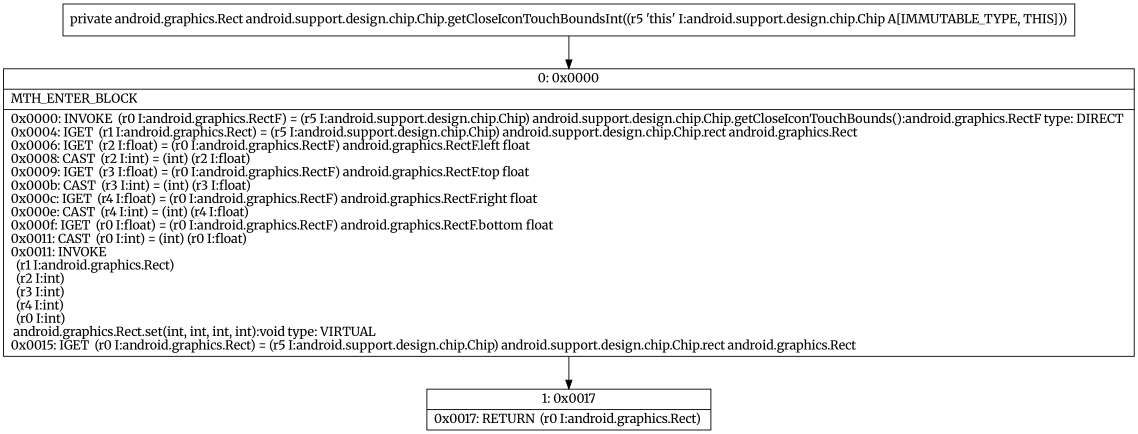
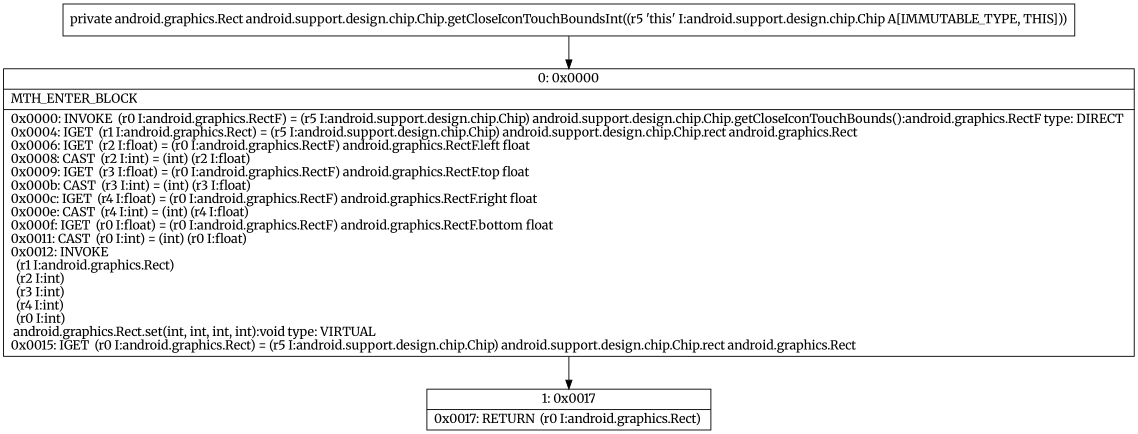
(62, 252) -> (63, 252)
